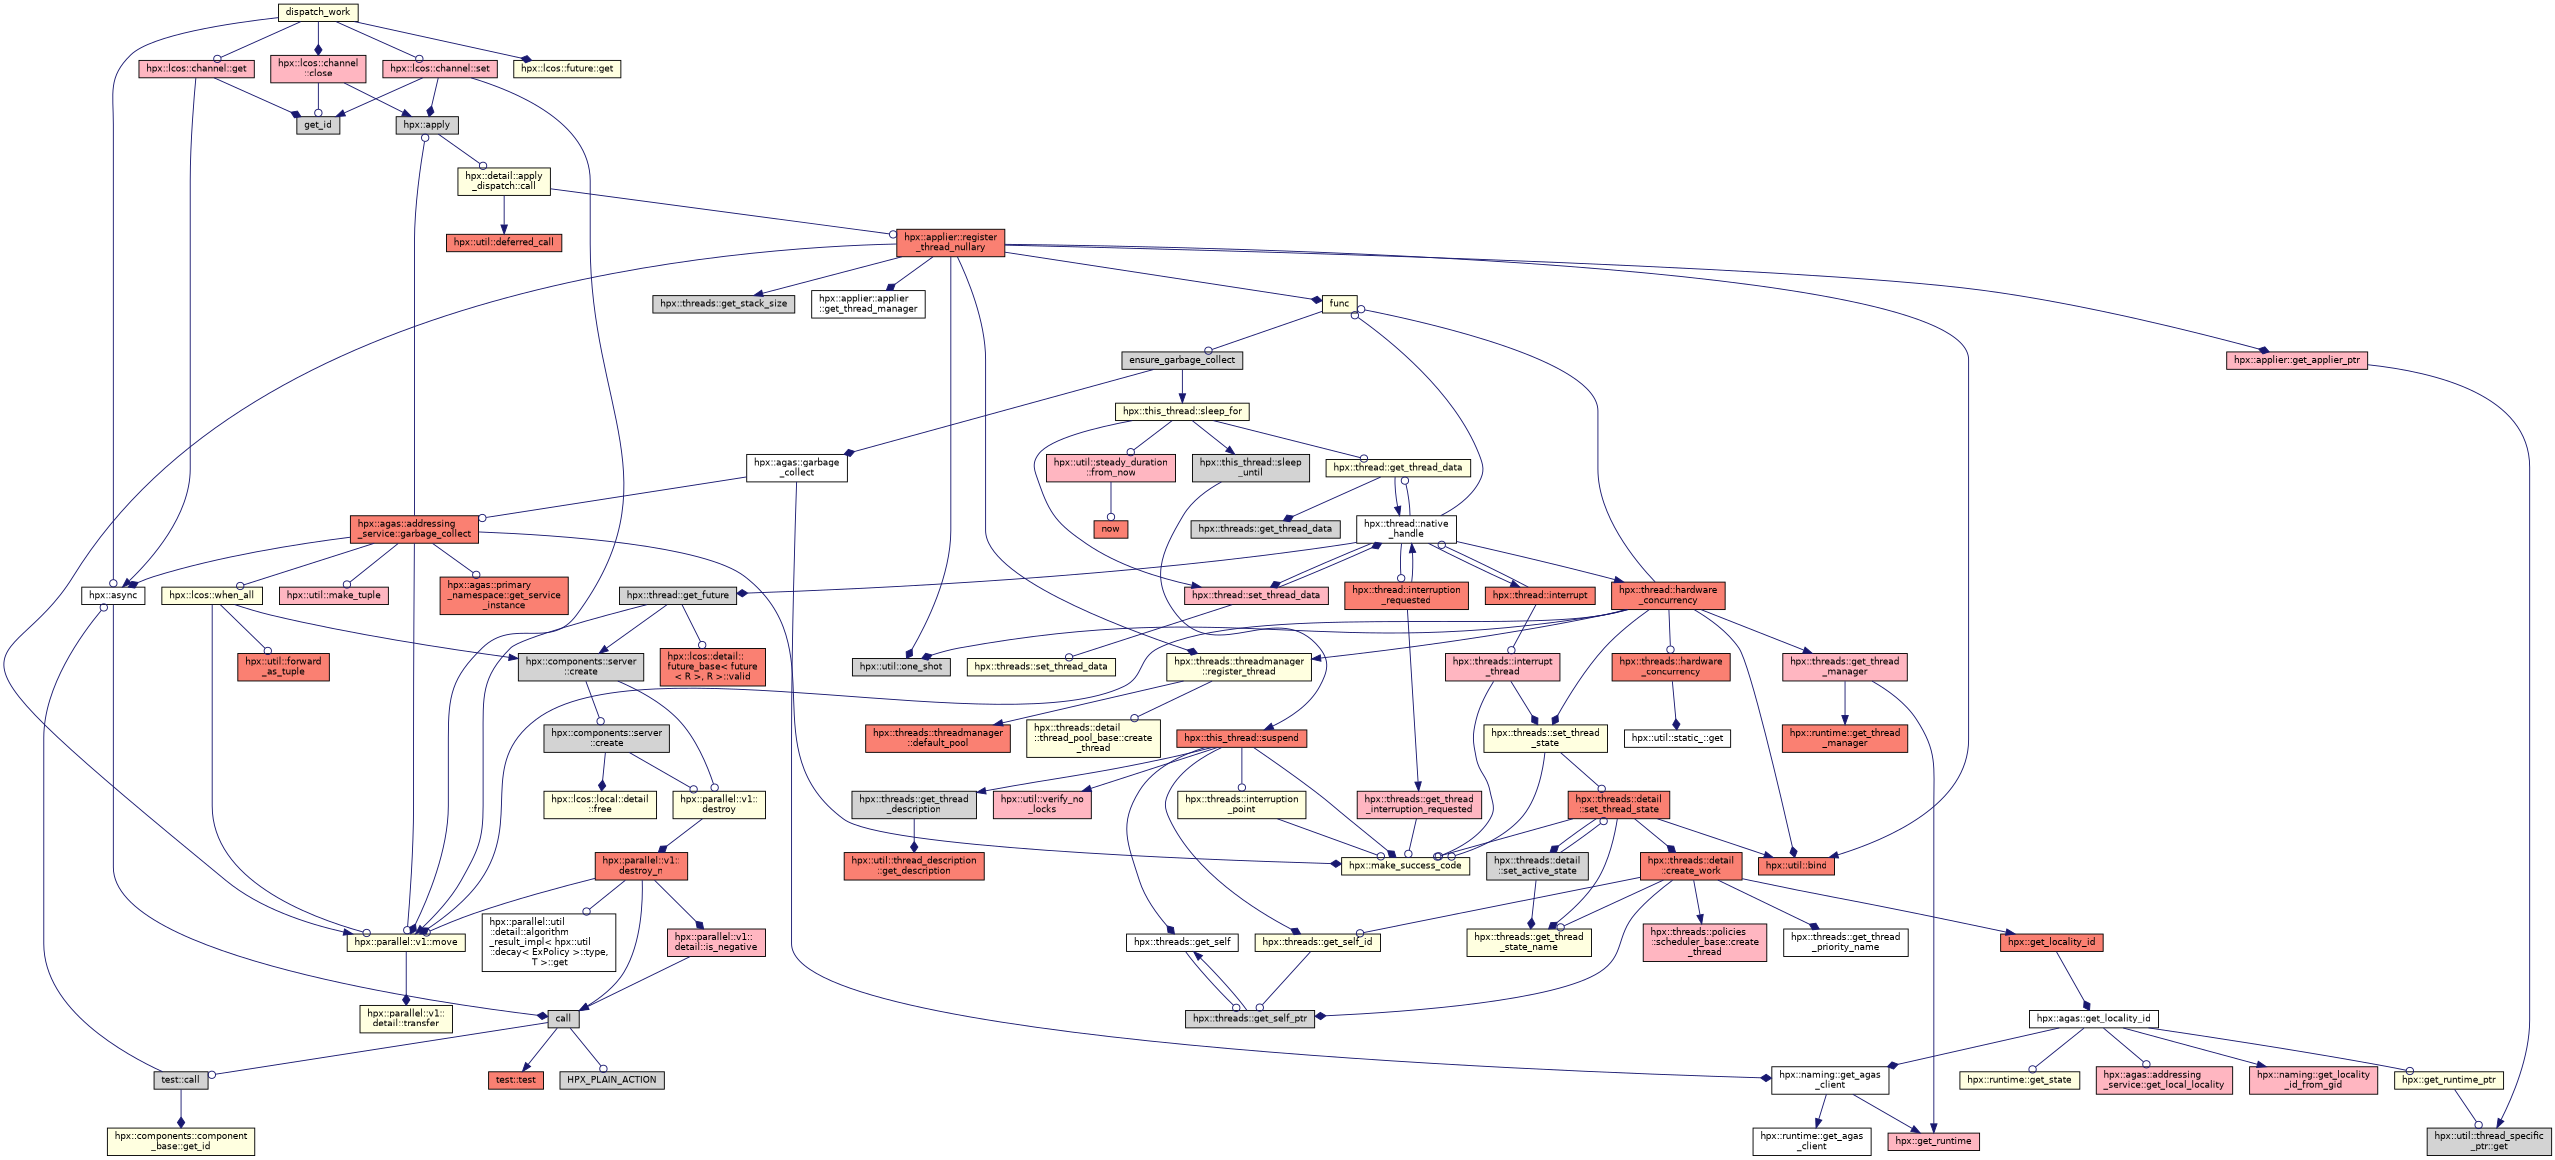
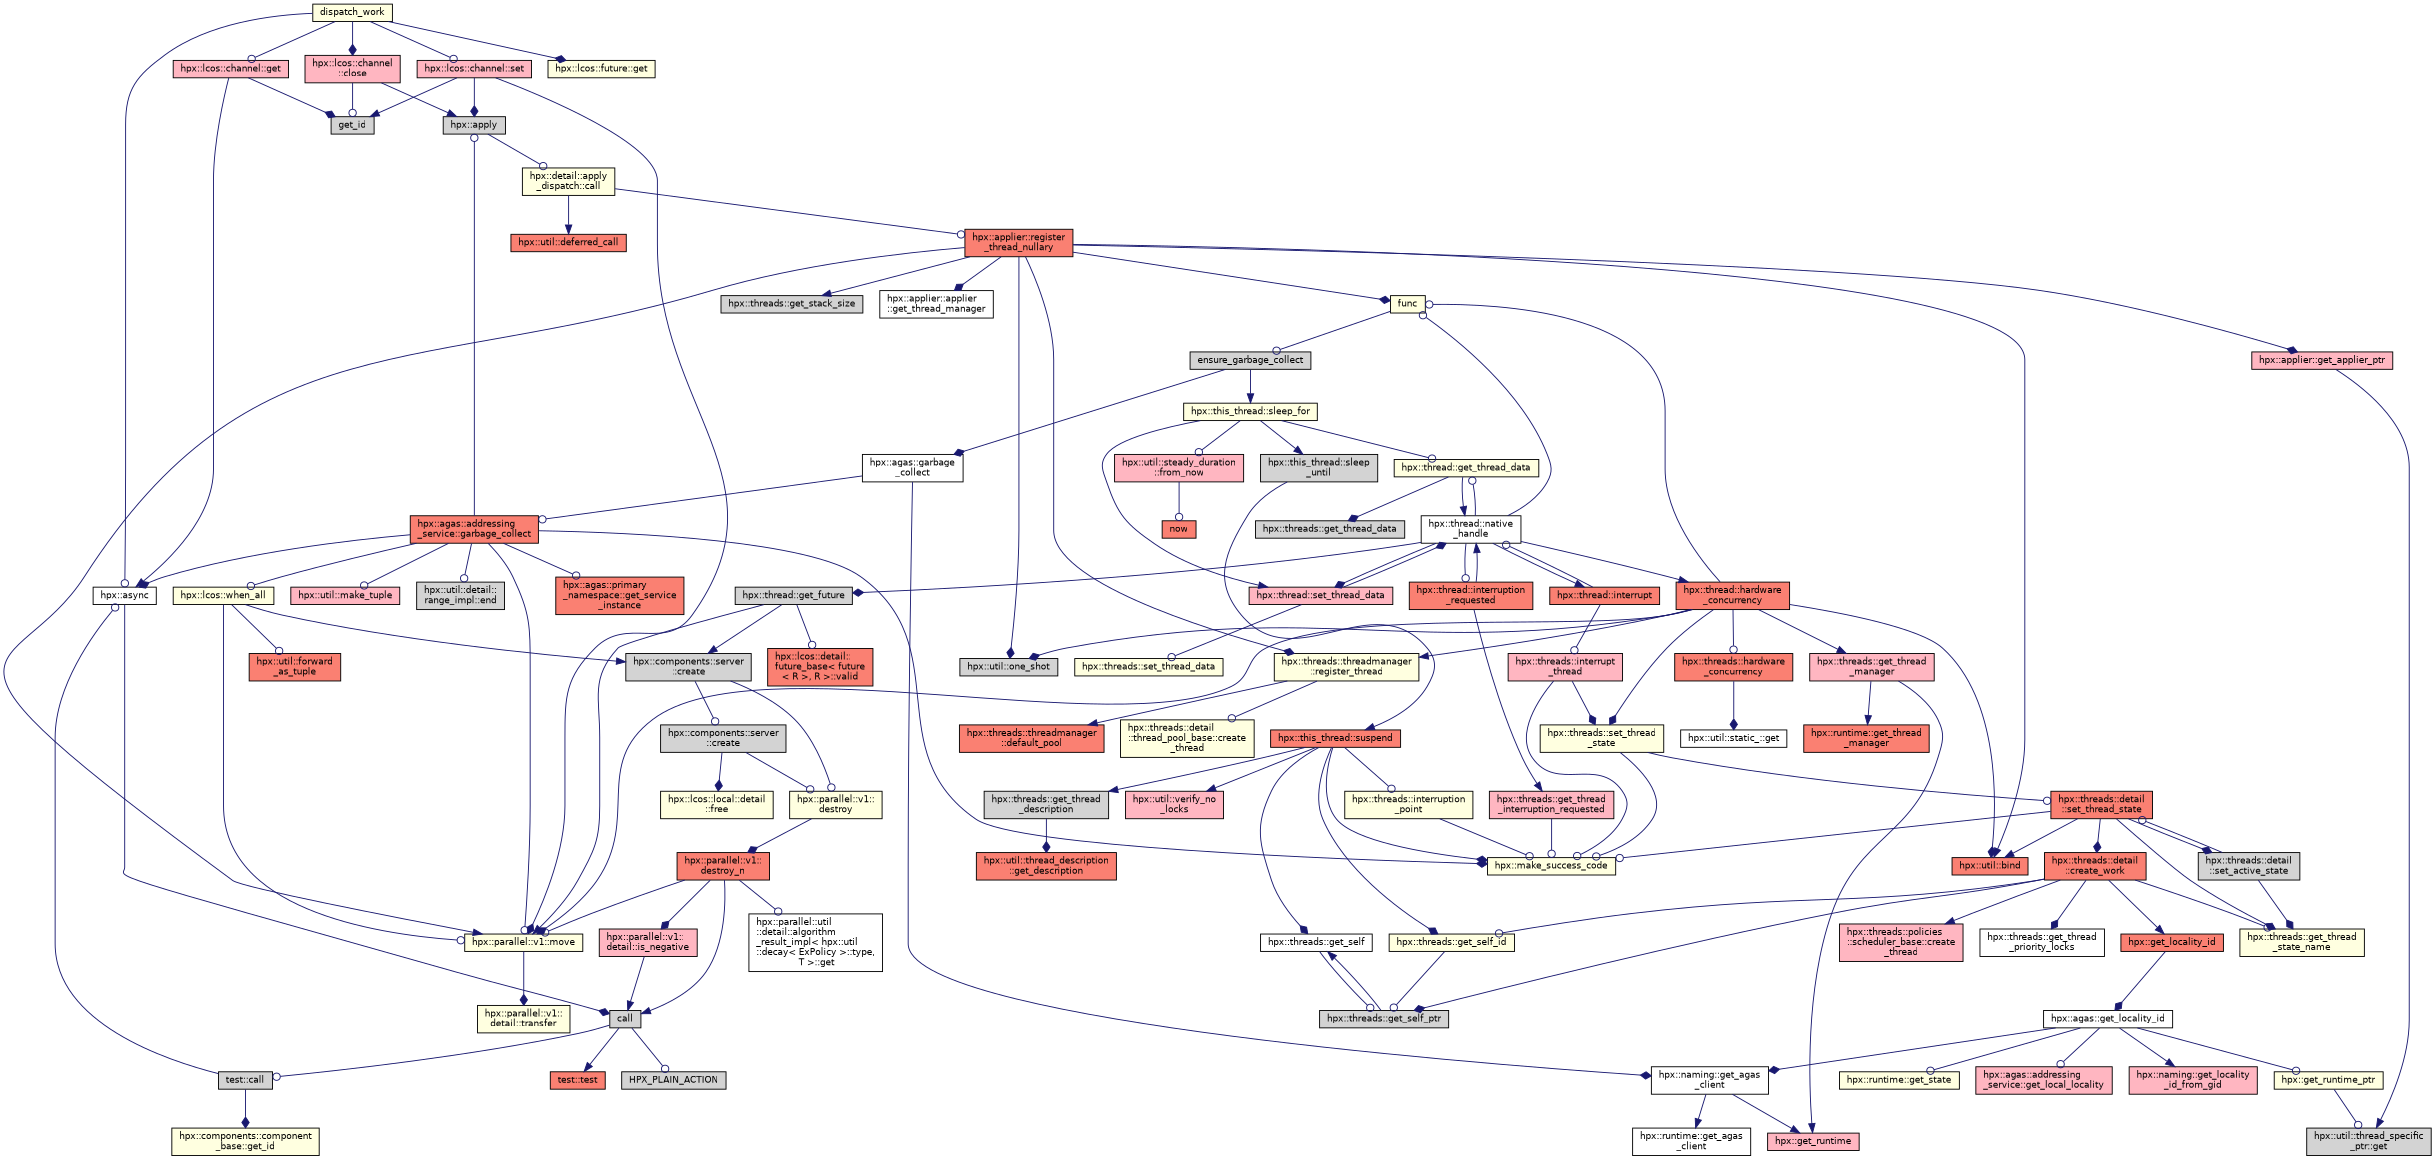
none -> (461, 596)
(1846, 943) -> (2042, 943)
